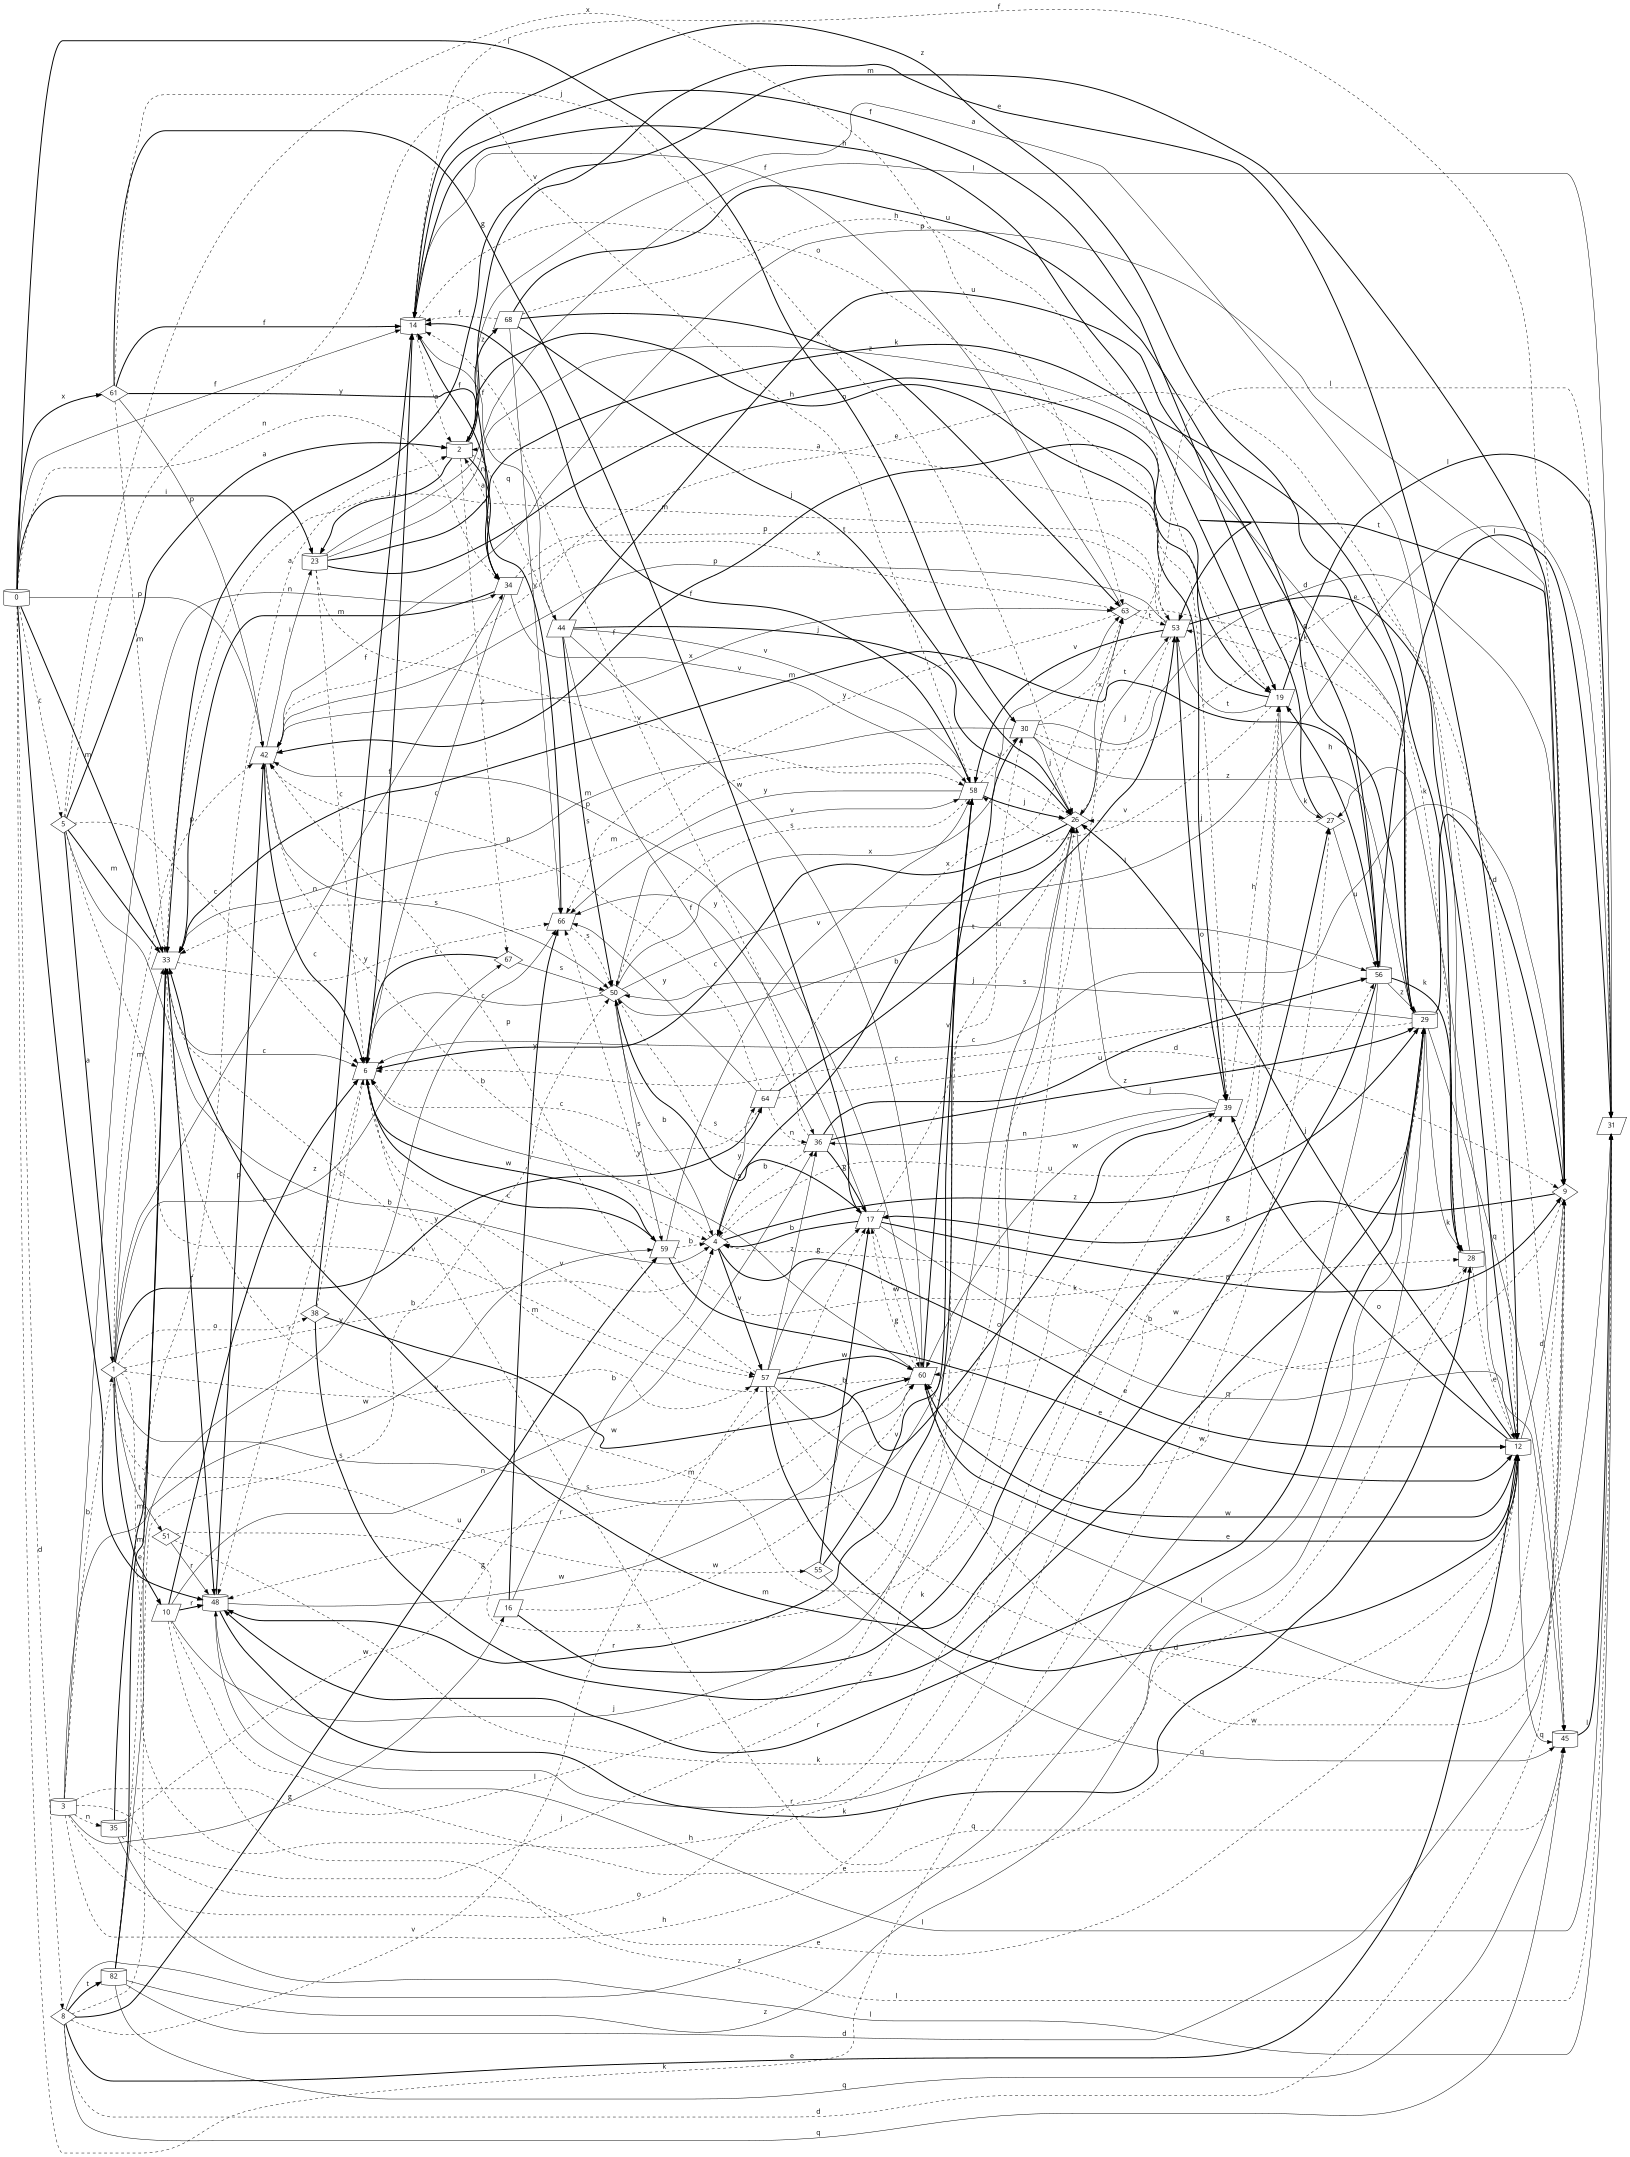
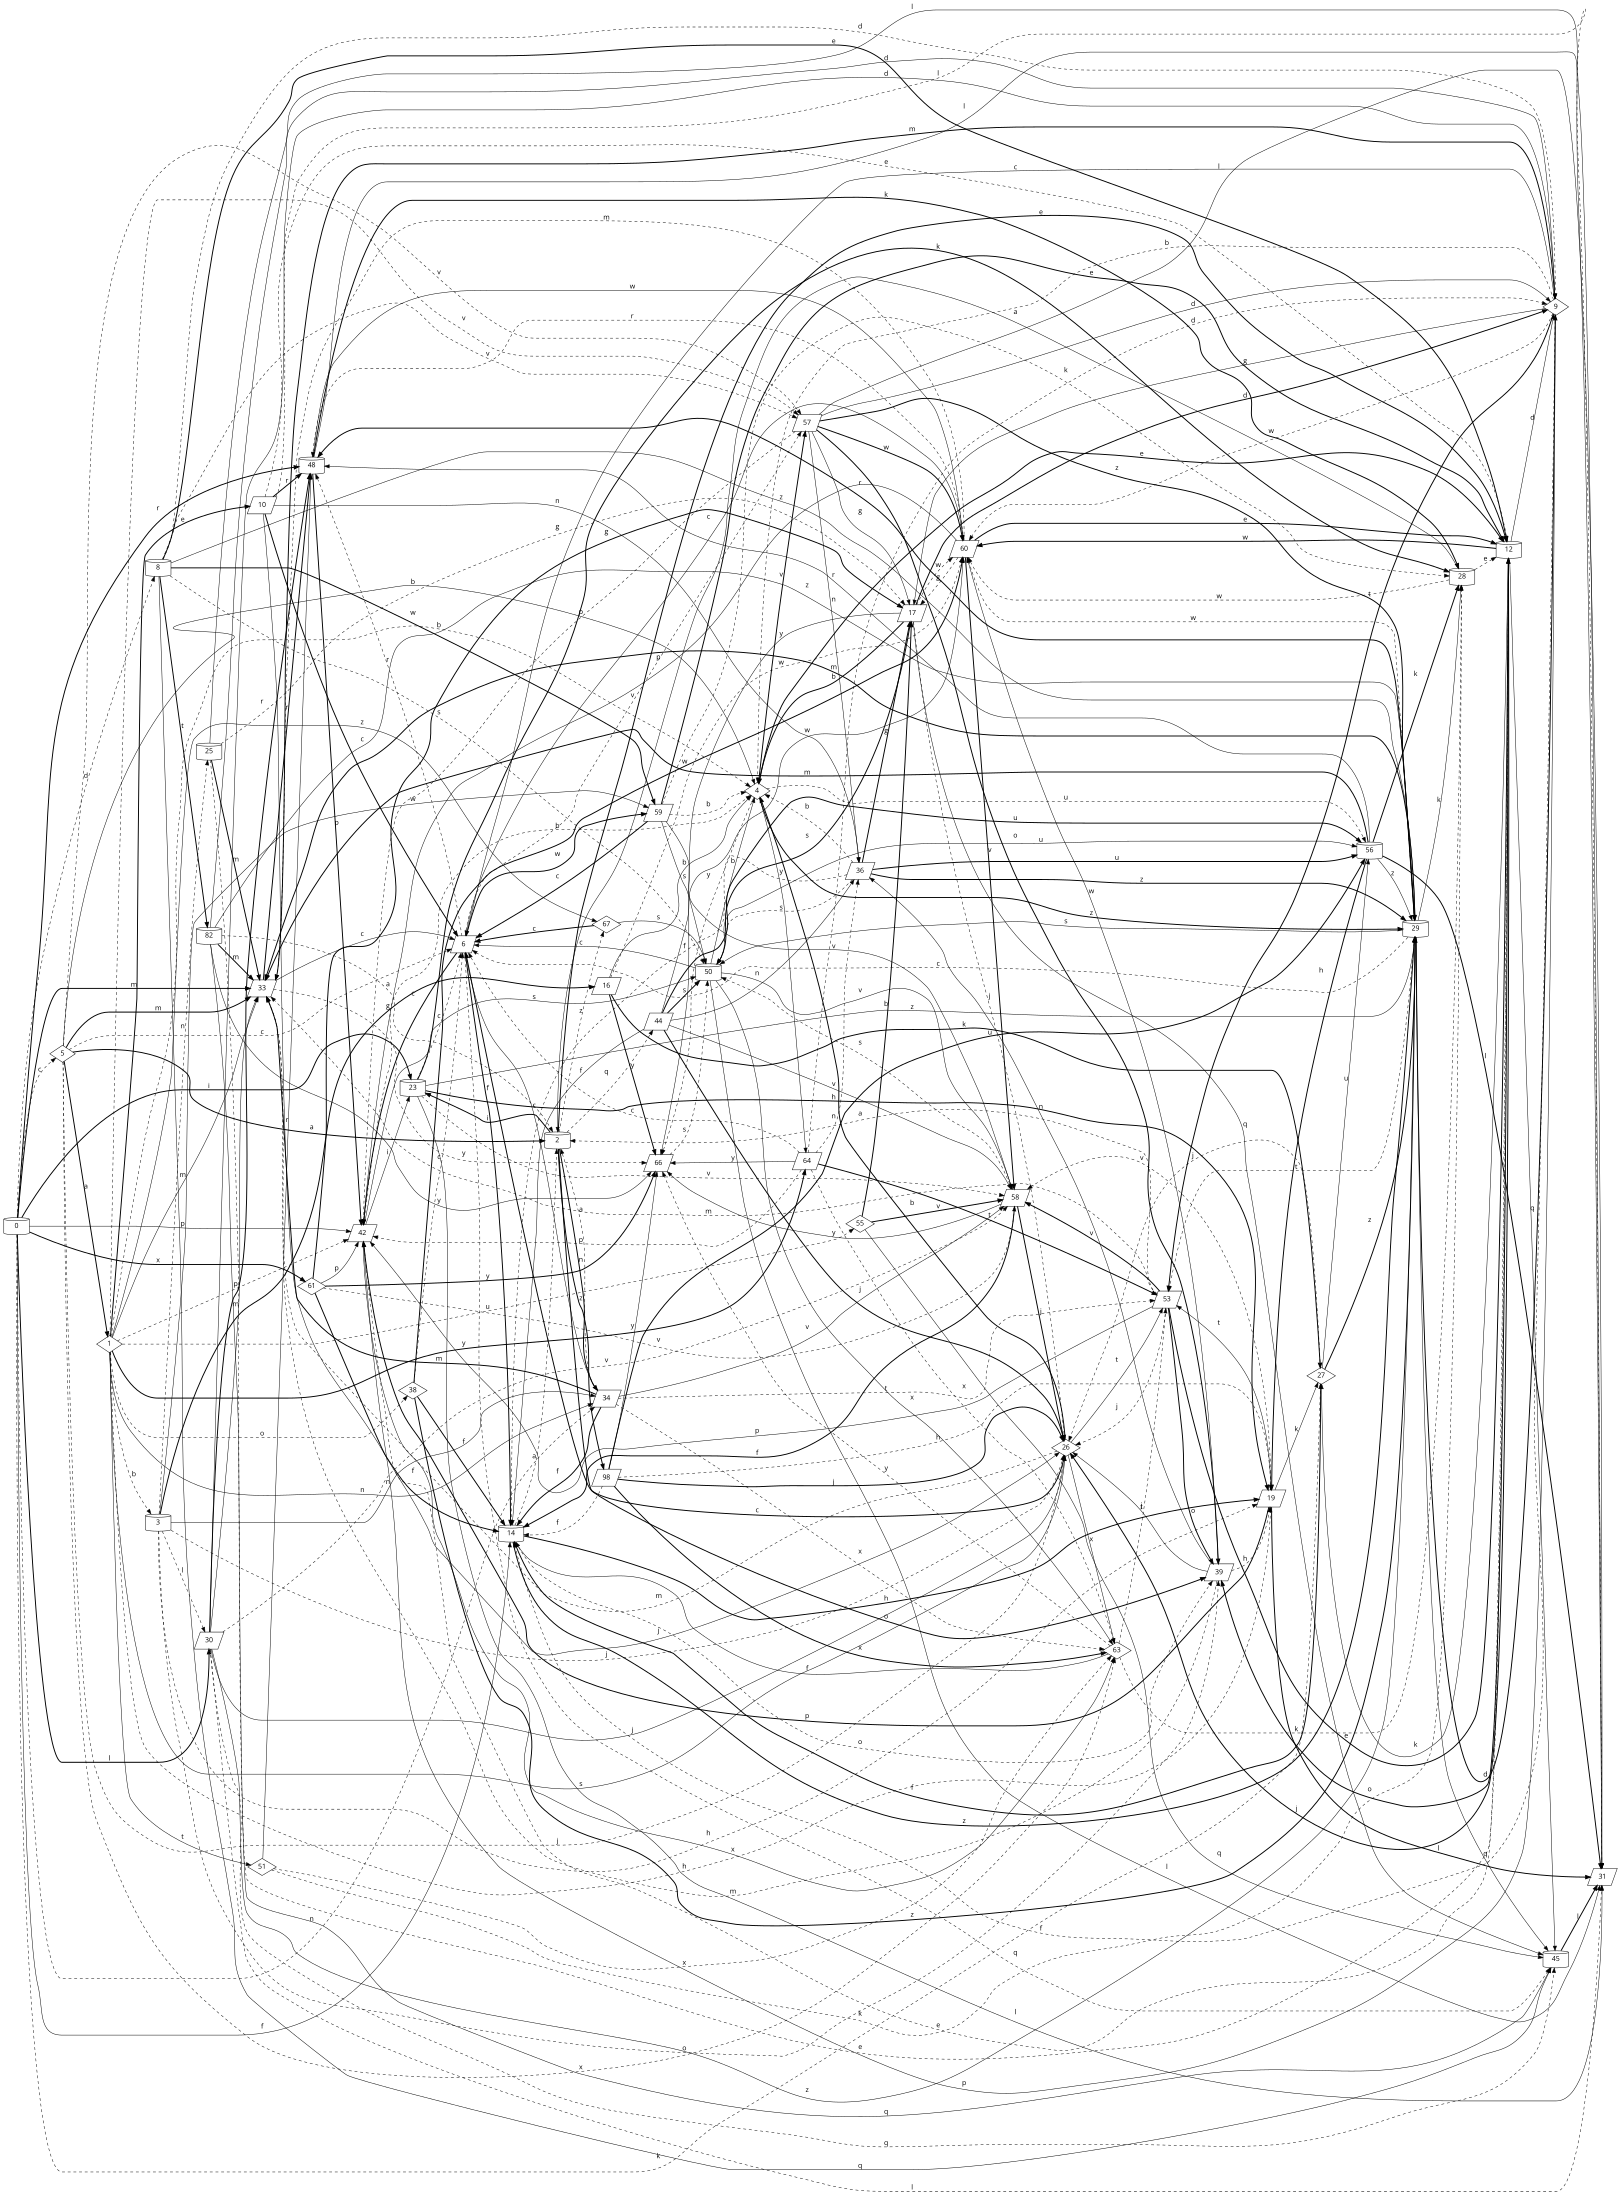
(508, 320) -> (606, 1478)
(140, 674) -> none
(994, 766) -> (581, 1369)
(691, 908) -> (757, 974)
(286, 921) -> (390, 1079)
(614, 993) -> (708, 972)
(635, 1119) -> (685, 886)
none -> (1390, 1194)
(1224, 1229) -> (1173, 380)
(792, 1249) -> (834, 600)
(83, 1579) -> (119, 1434)
(1107, 1660) -> (1238, 510)
(1314, 1677) -> (1181, 312)
(311, 1792) -> (317, 1189)
(114, 1829) -> (209, 752)
(63, 2017) -> (158, 568)
